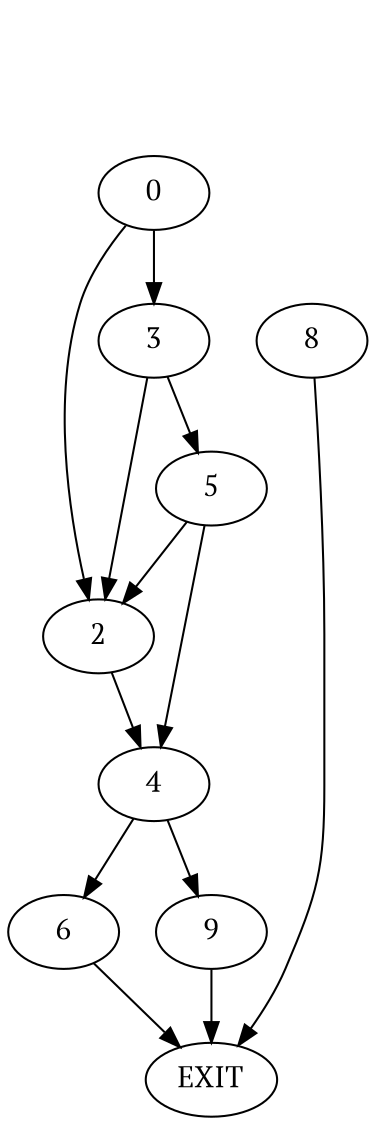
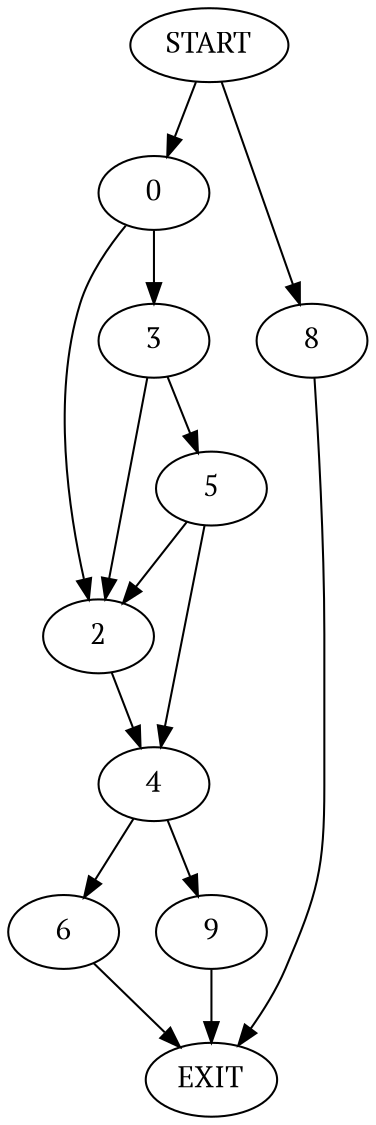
none -> (209, 45)
